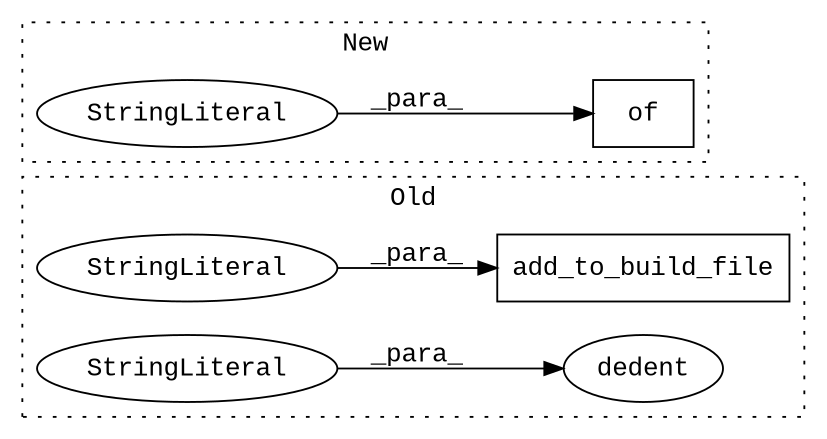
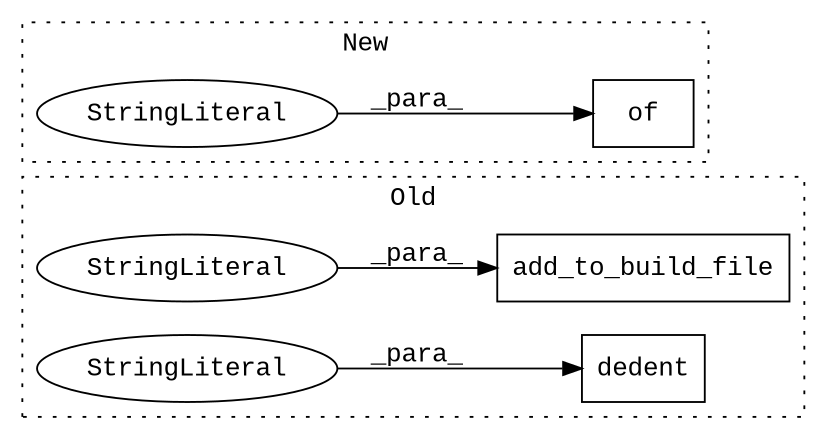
(643, 368) -> (643, 368)
